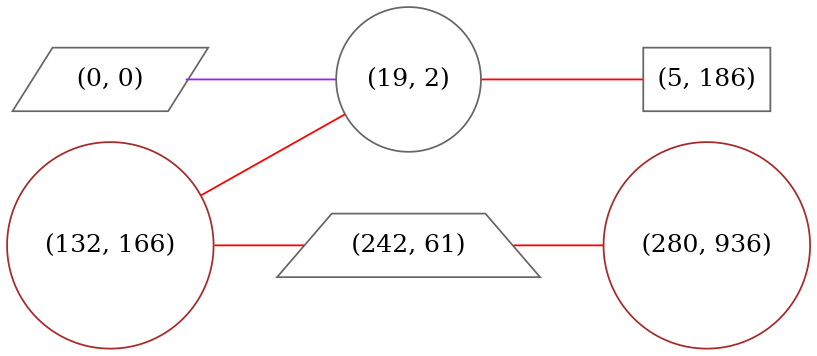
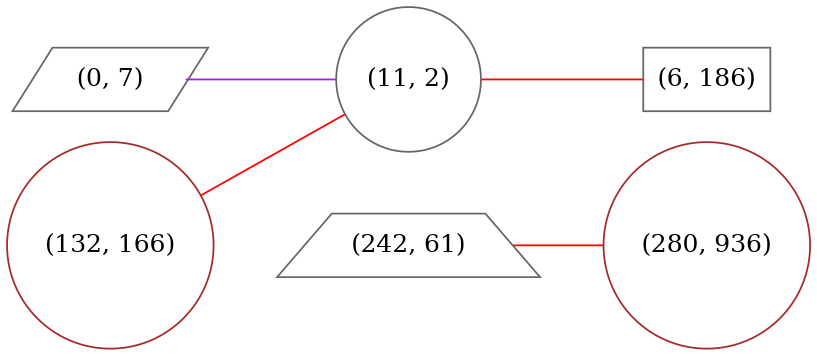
(110, 79) -> (110, 79)
(409, 79) -> (409, 79)
(707, 79) -> (707, 79)
(259, 245) -> none
